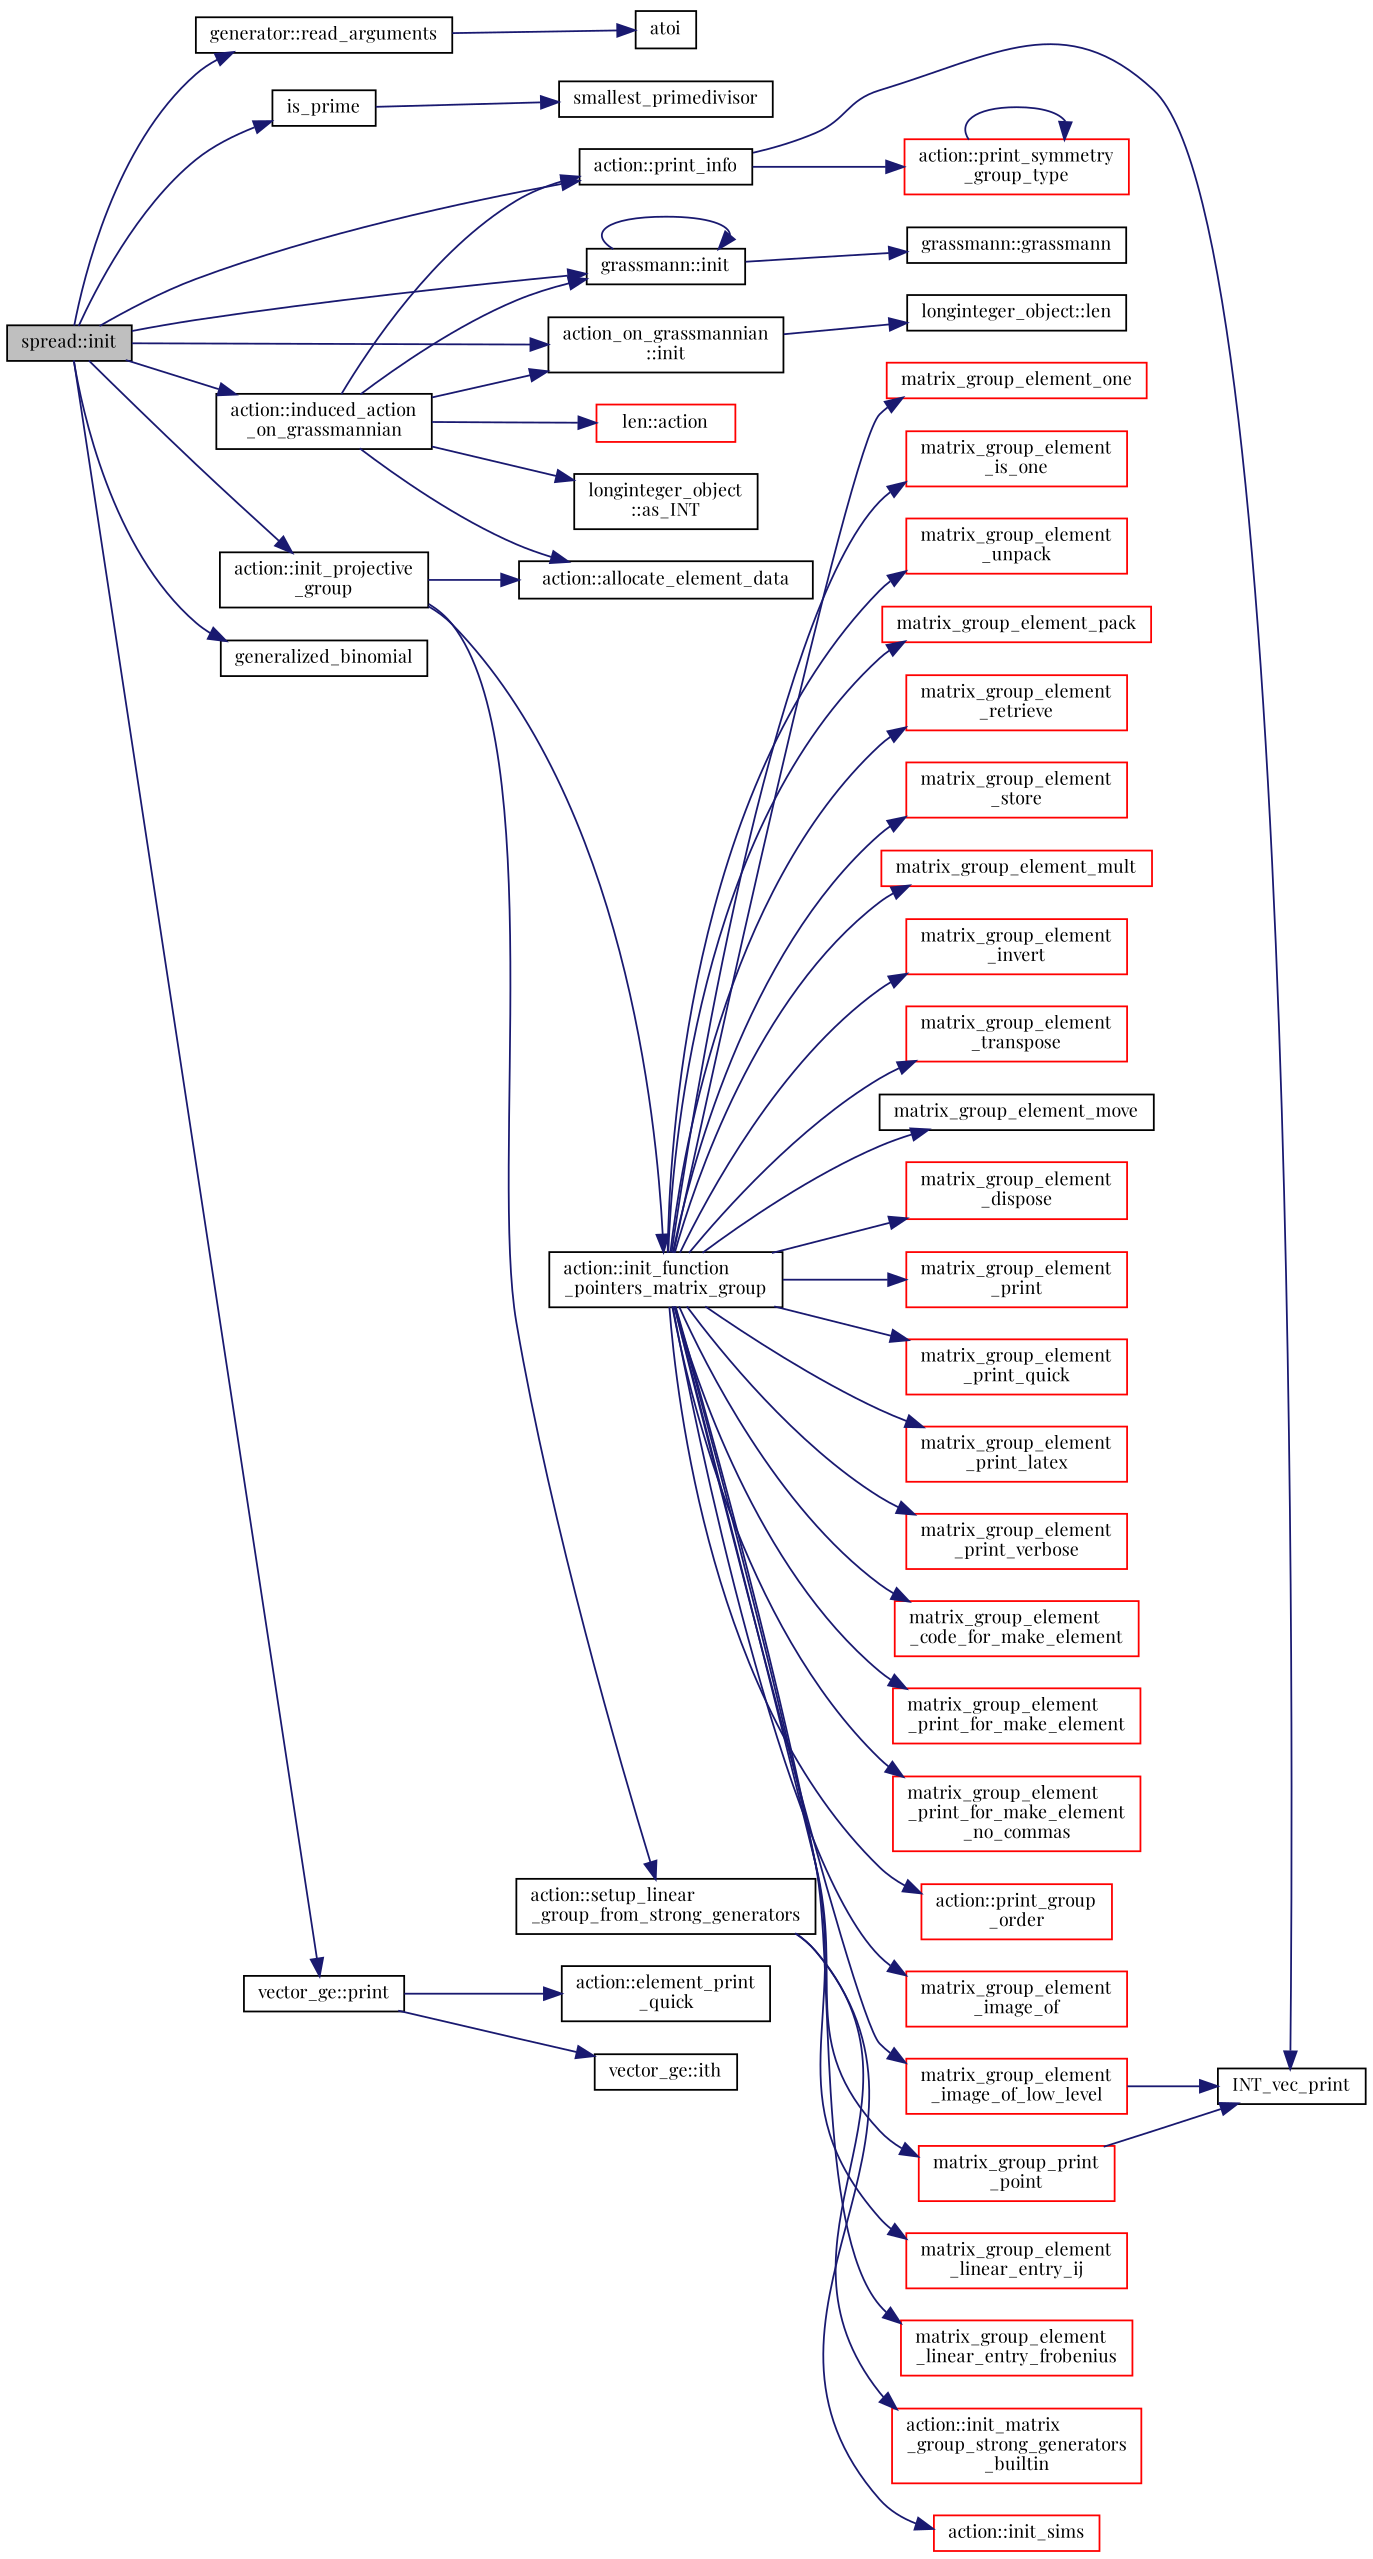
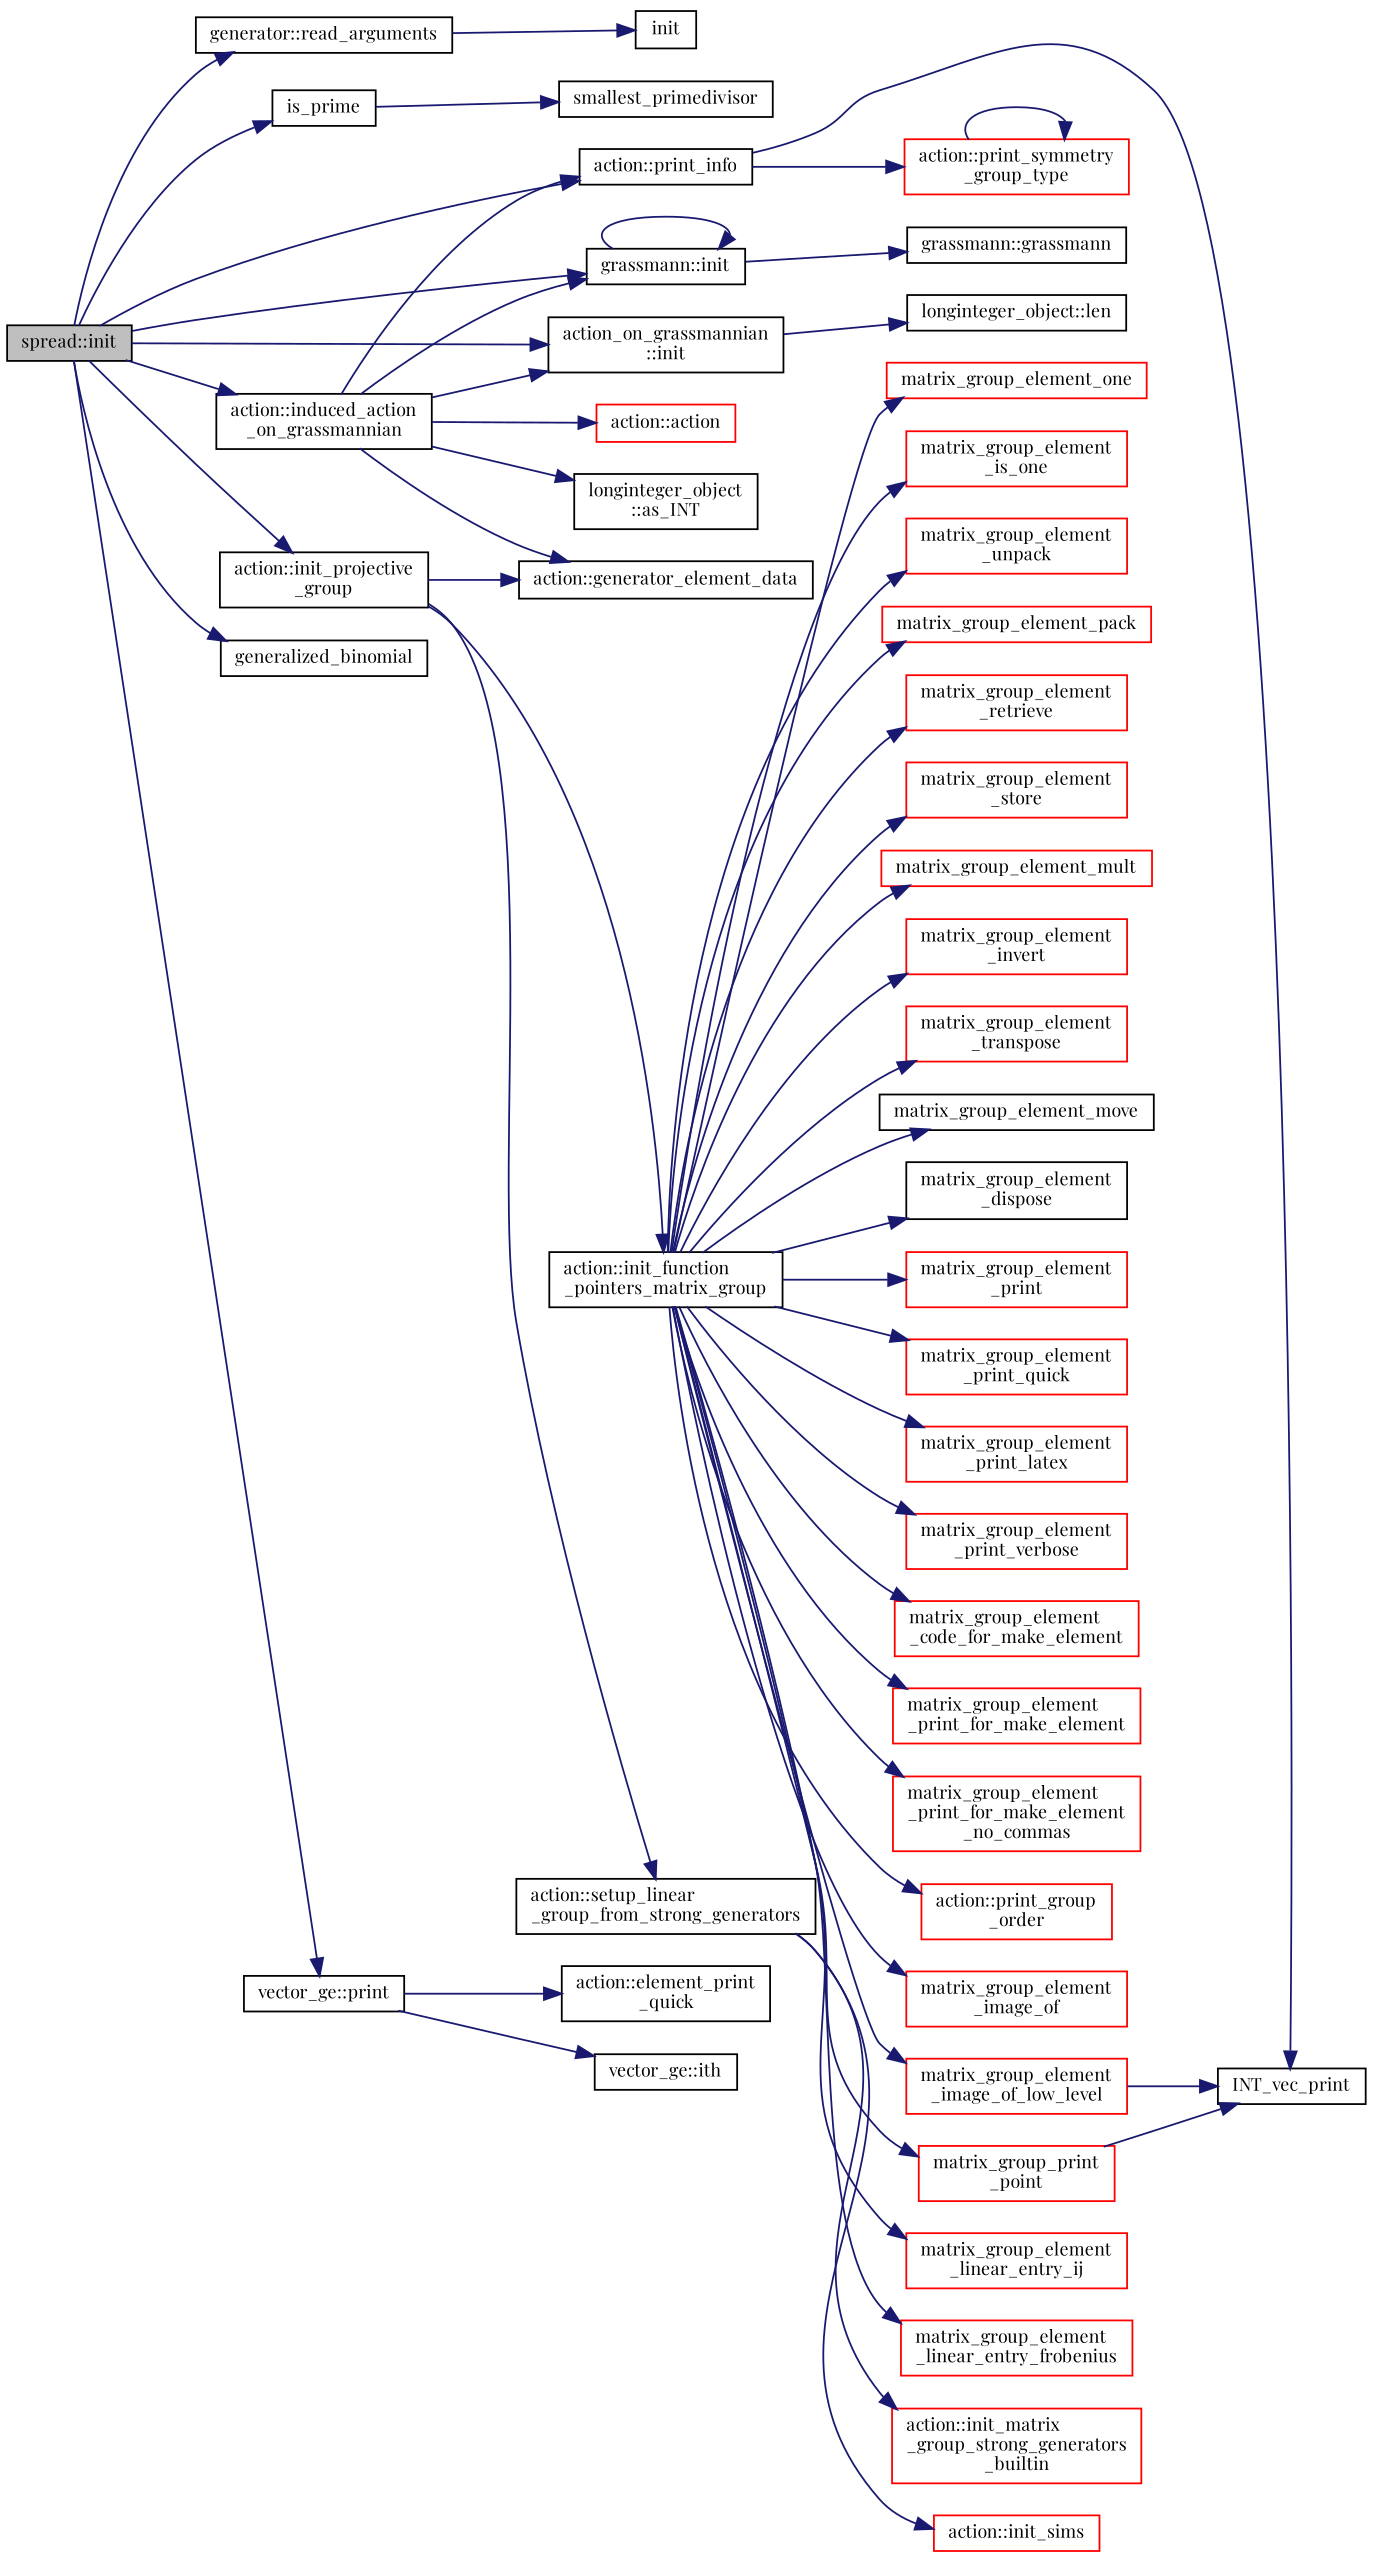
(666, 30) -> (666, 30)
(666, 423) -> (666, 423)
(666, 580) -> (666, 580)
(1017, 1191) -> (1017, 1191)
